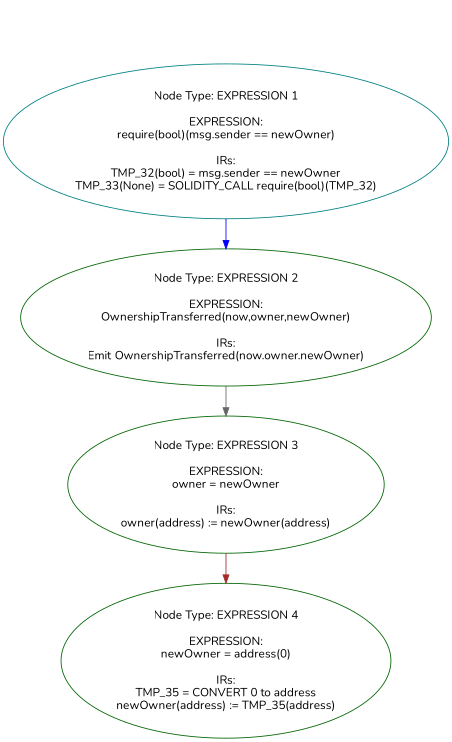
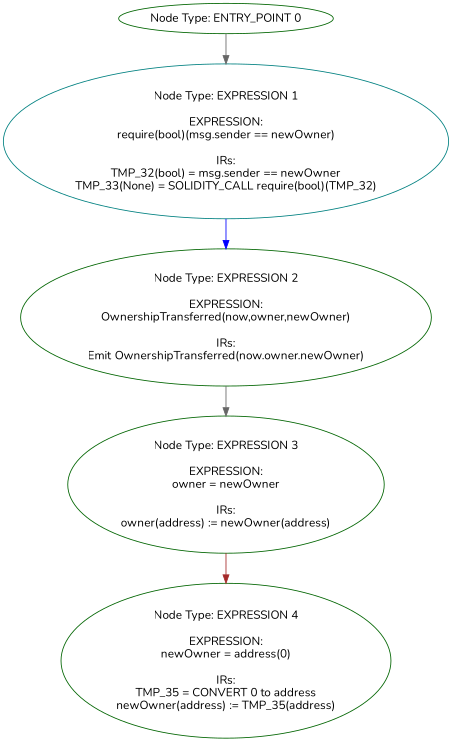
none -> (226, 19)
